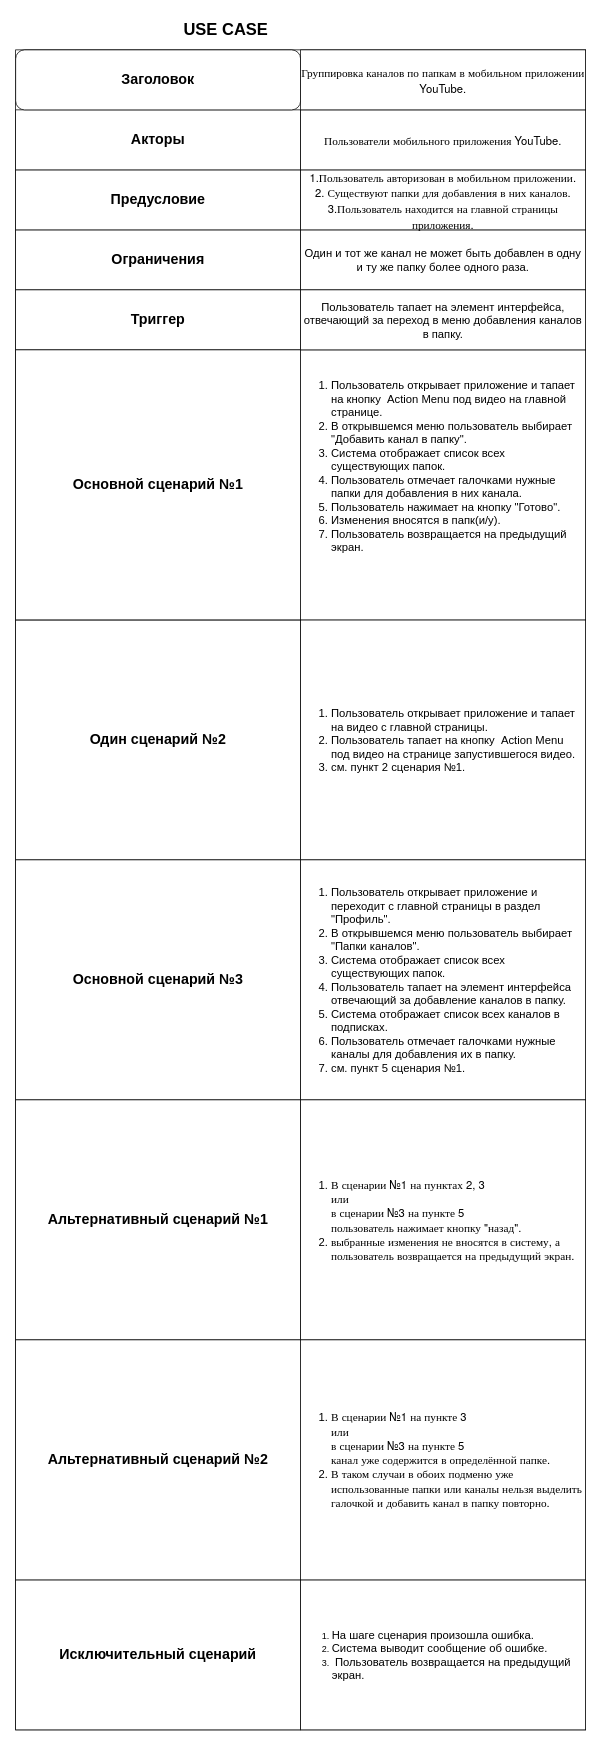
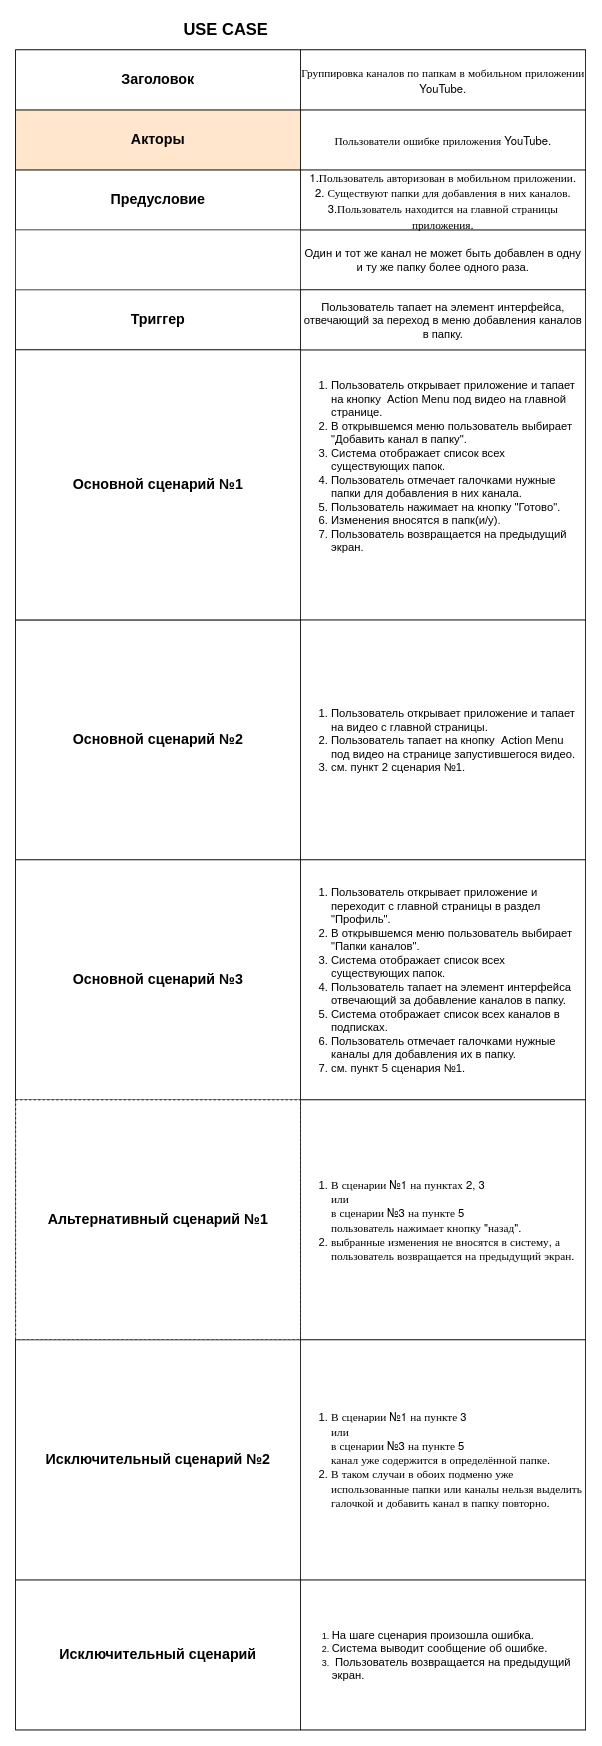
(158, 80) -> (158, 80)
(158, 140) -> (158, 140)
(443, 140) -> (443, 140)
(158, 260) -> none
(158, 740) -> (158, 740)
(158, 1220) -> (158, 1220)
(158, 1460) -> (158, 1460)
